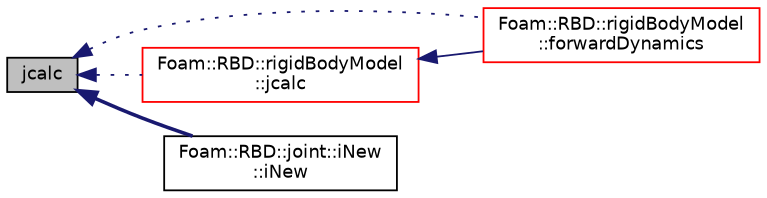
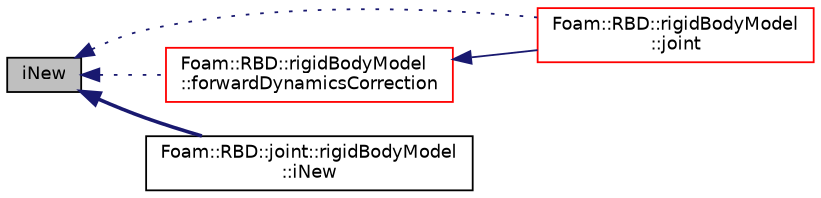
(622, 35) -> (676, 35)
(42, 75) -> (44, 75)
(281, 75) -> (309, 75)
(281, 163) -> (309, 163)
